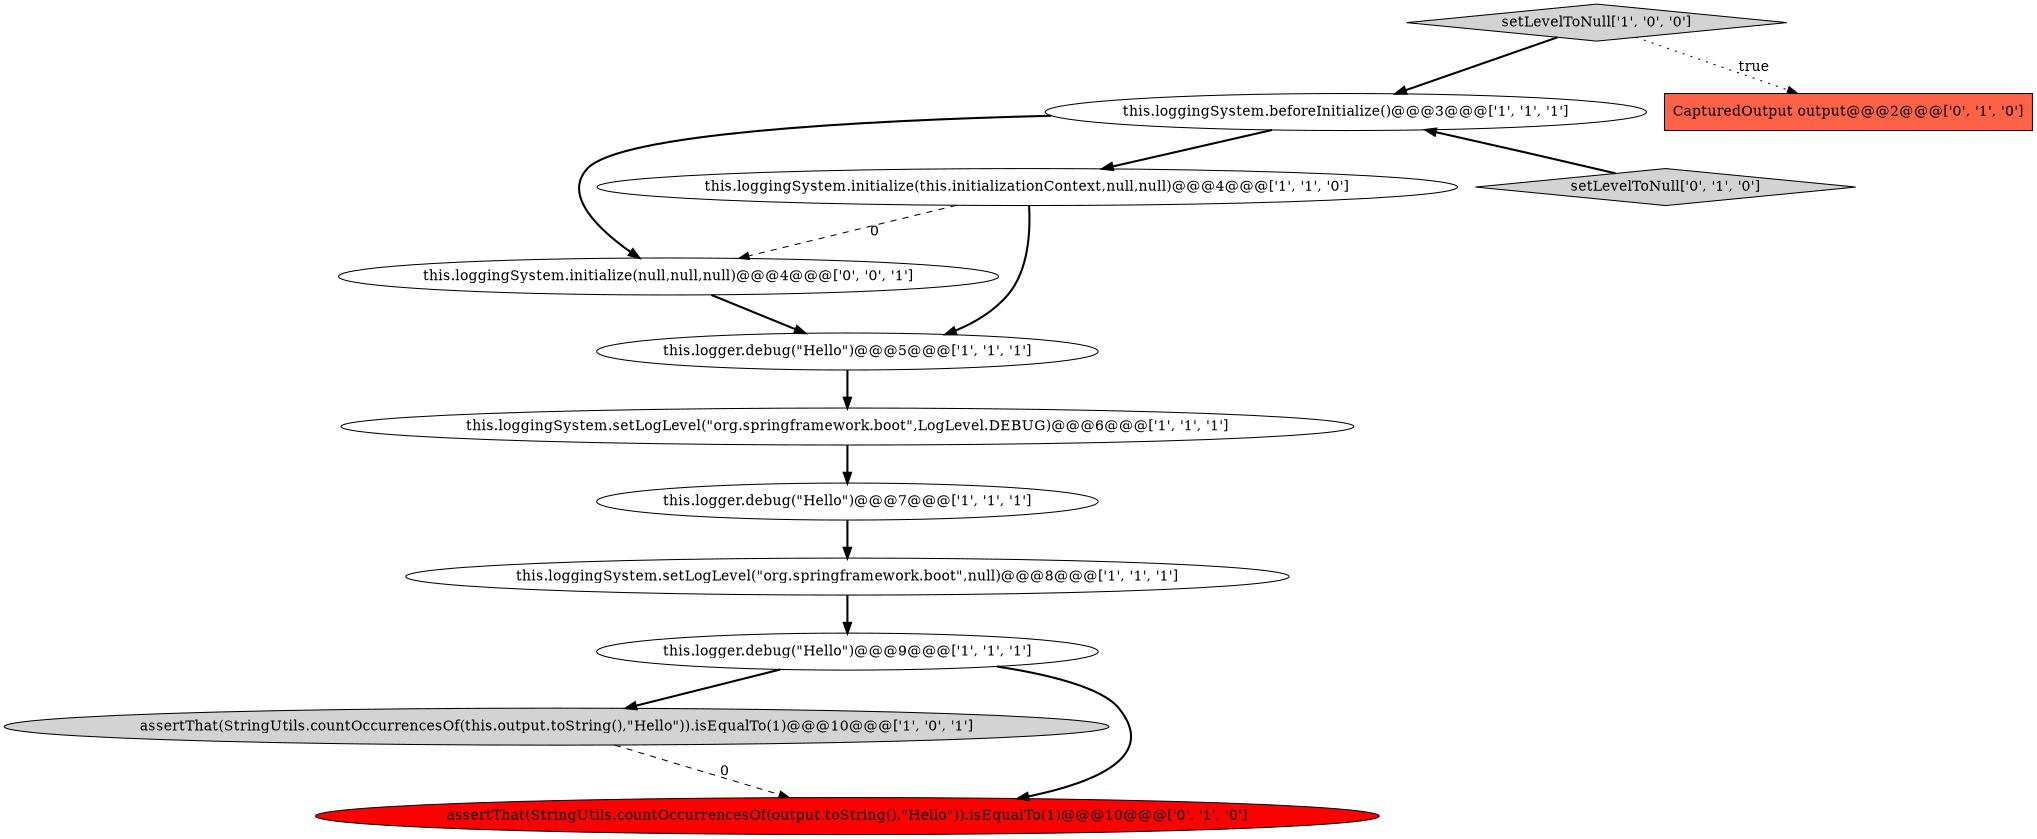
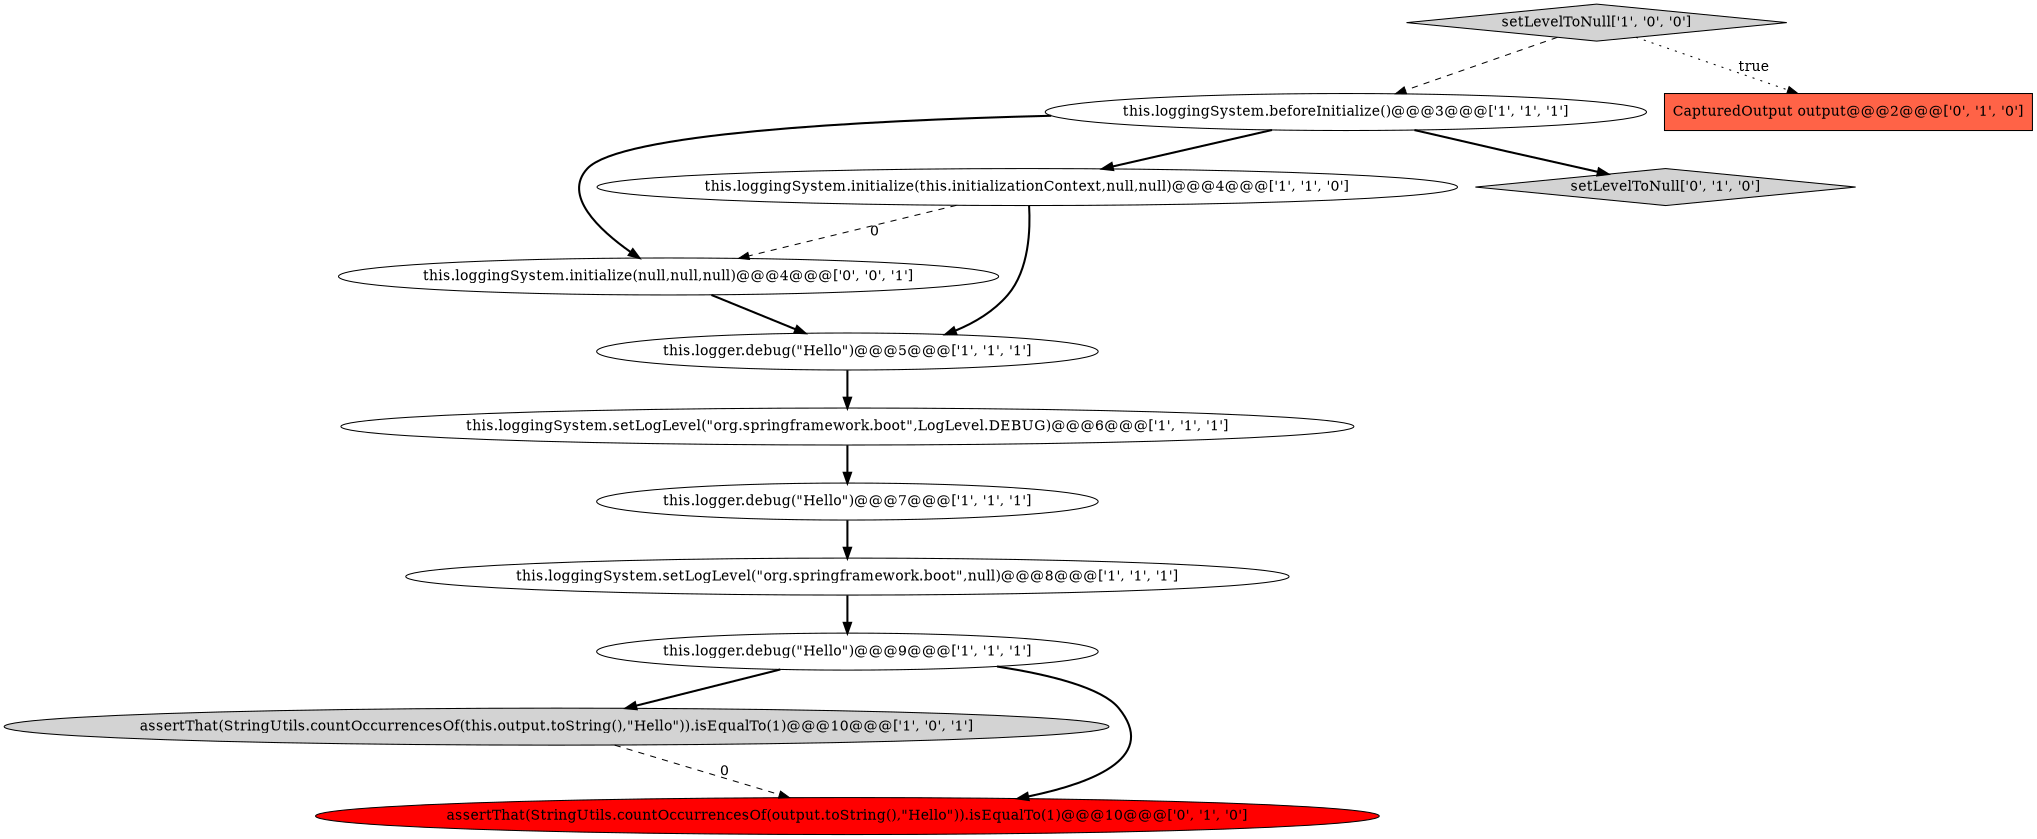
(1481, 64) -> (1481, 64)
(1526, 153) -> (1506, 151)
